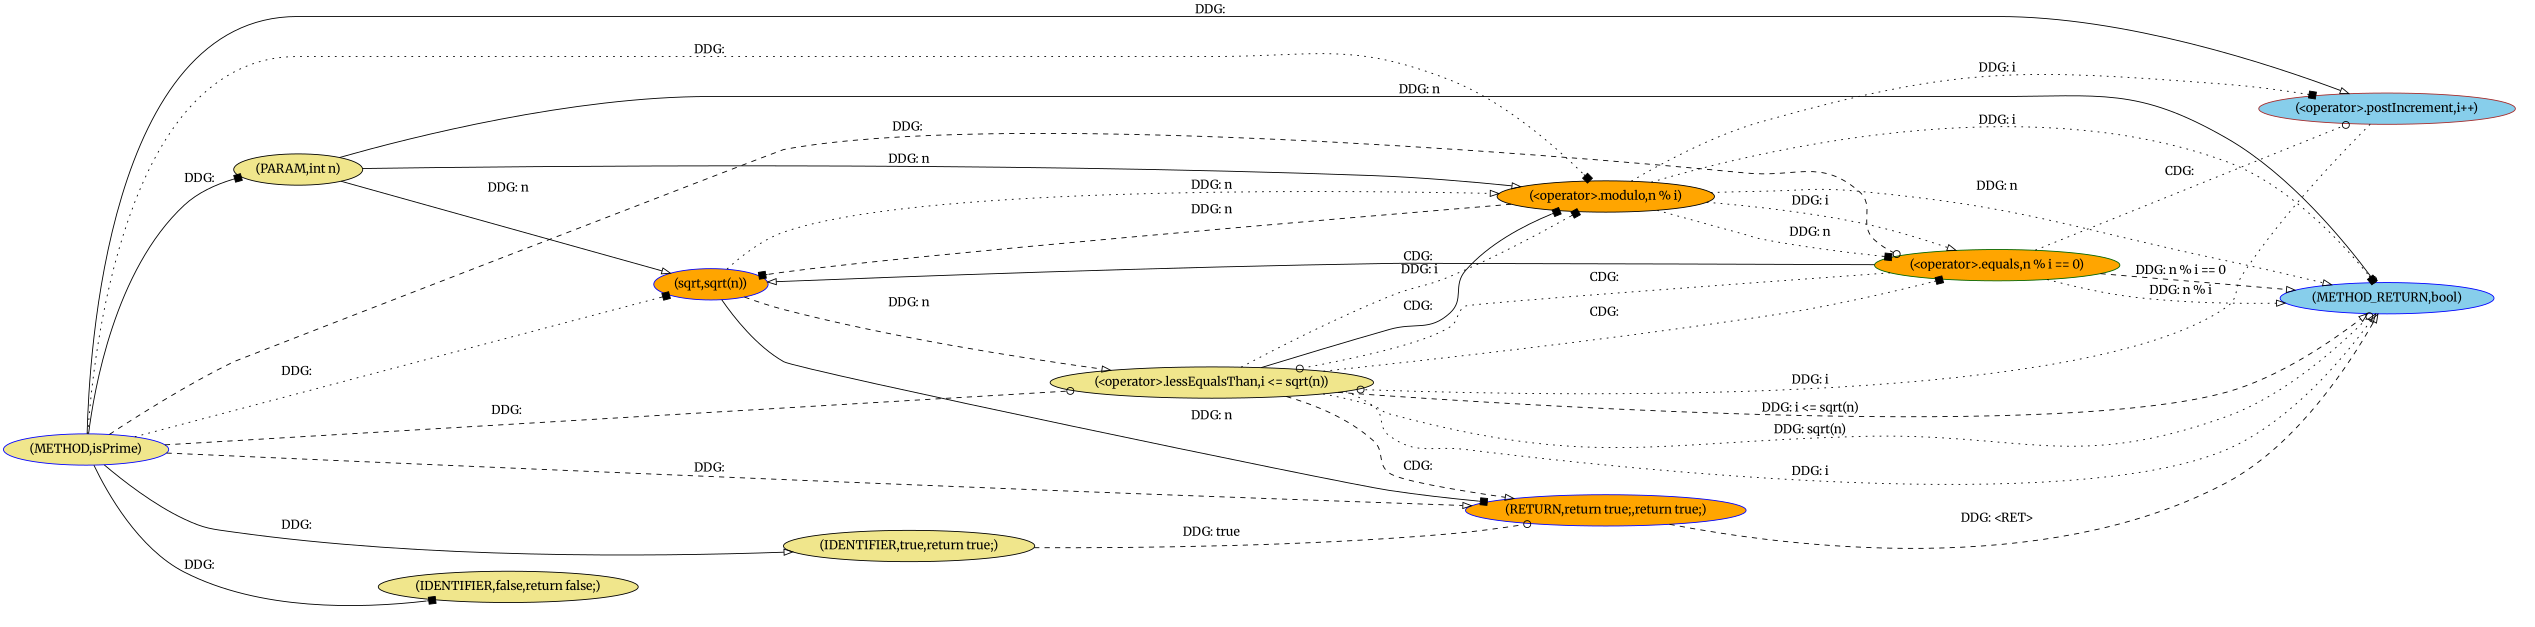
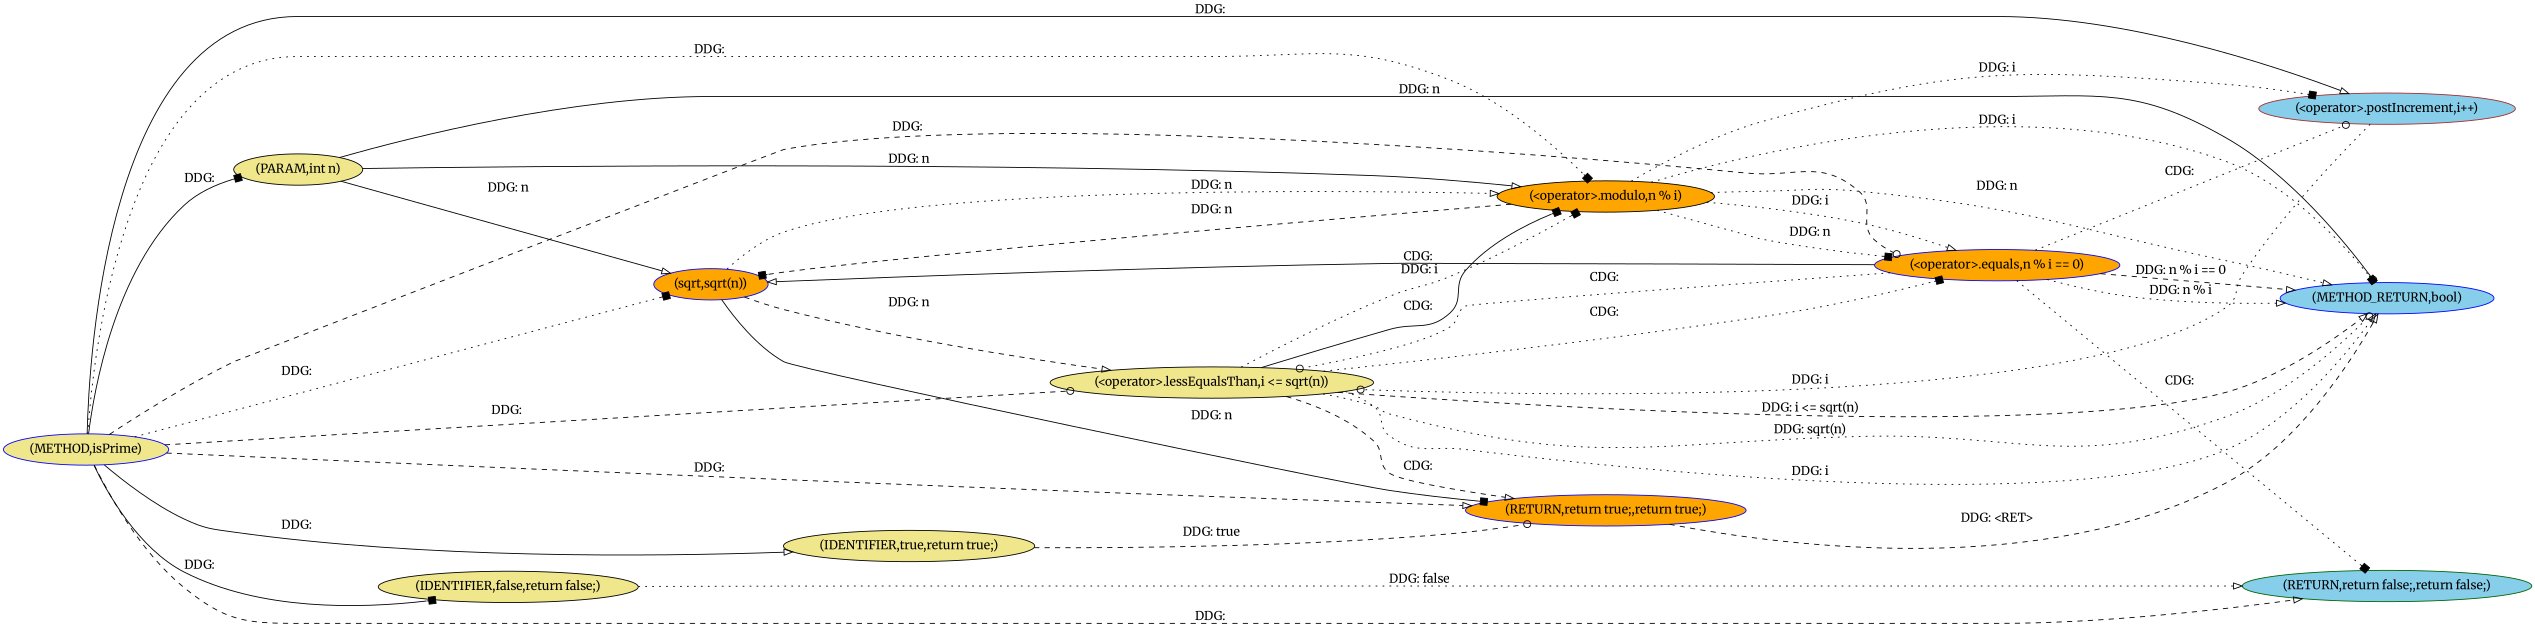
(1997, 265) -> (1997, 265)
none -> (2387, 586)
